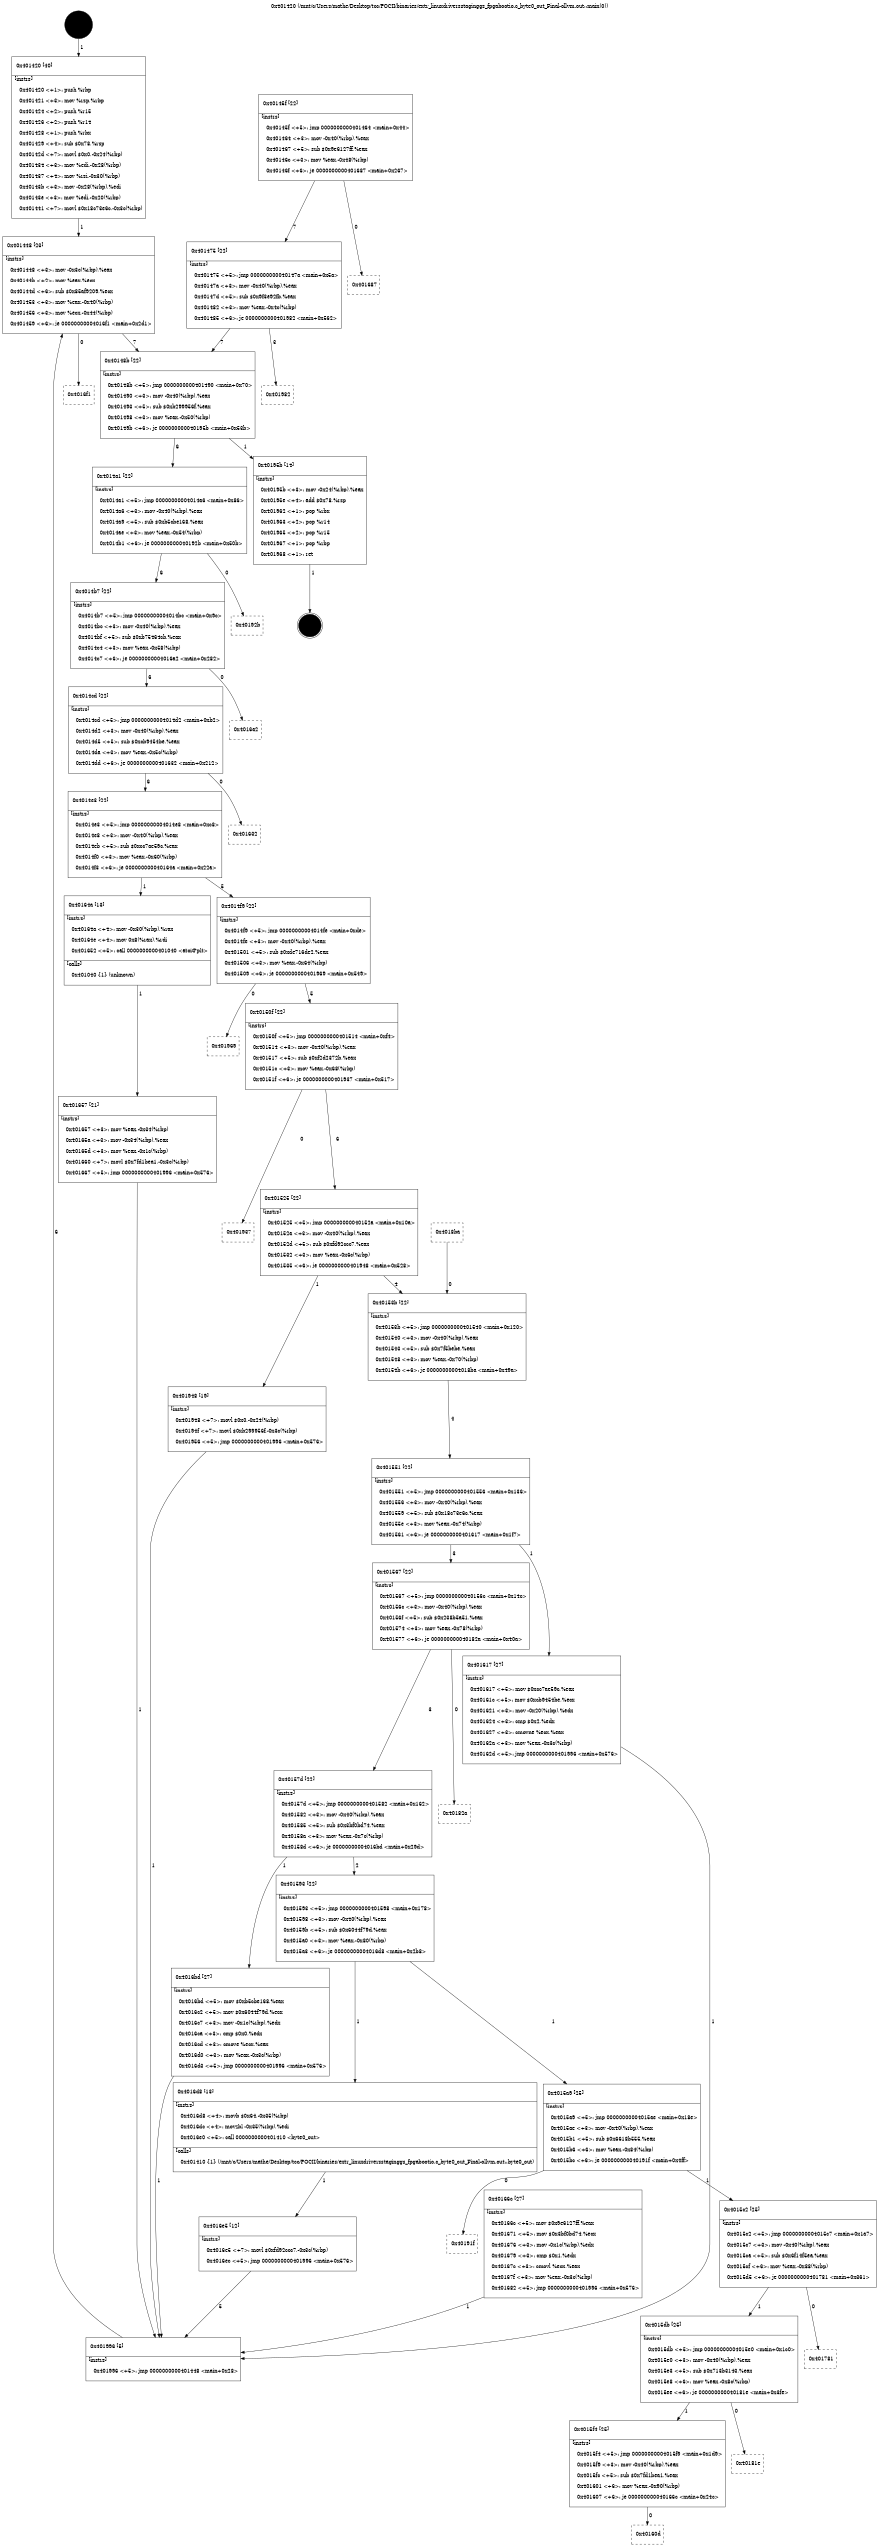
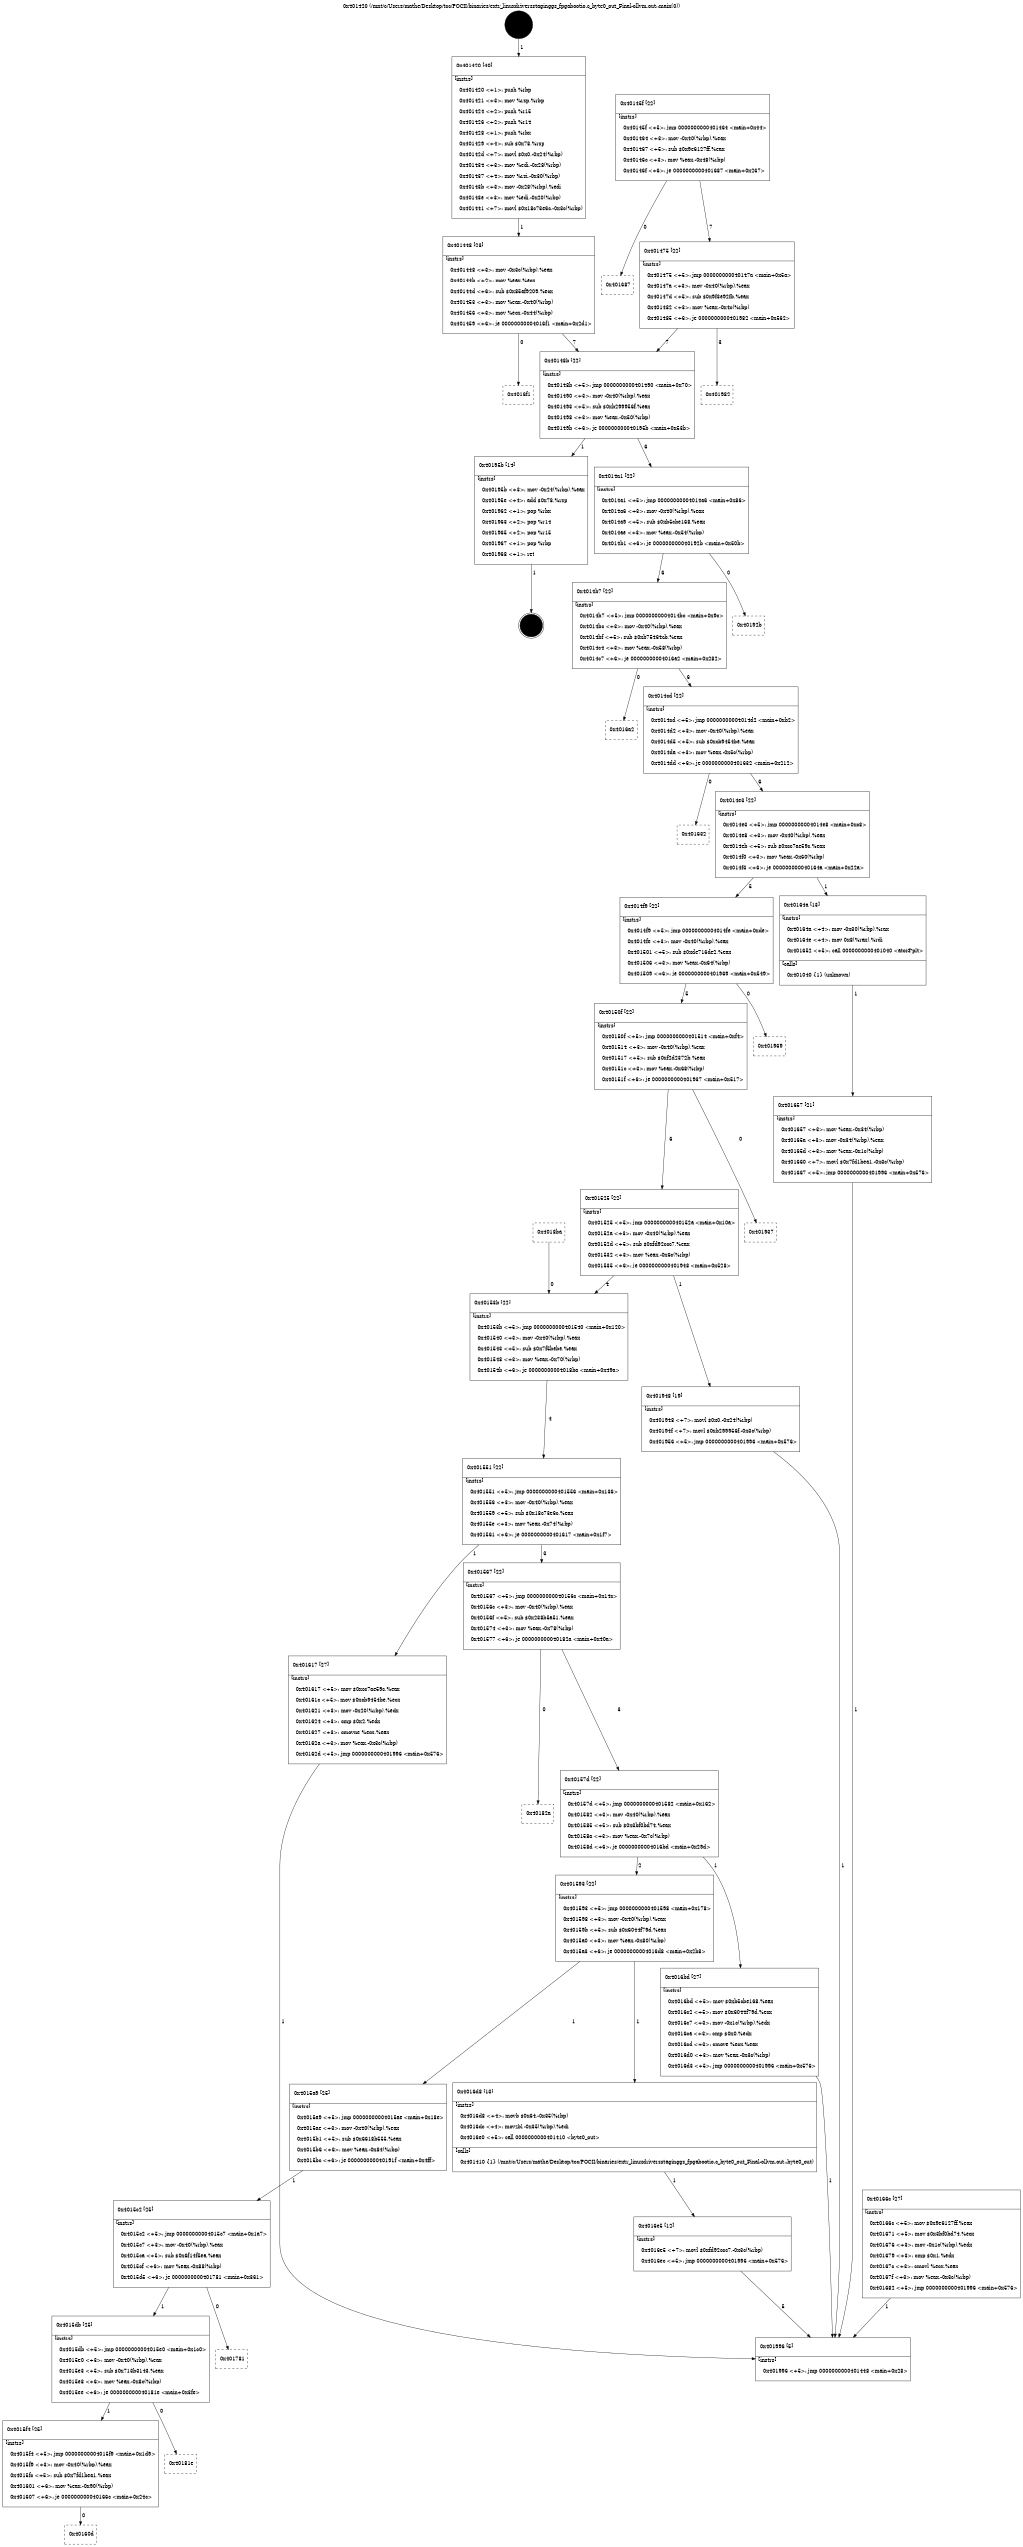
(53, 1351) -> none
(462, 2244) -> none
